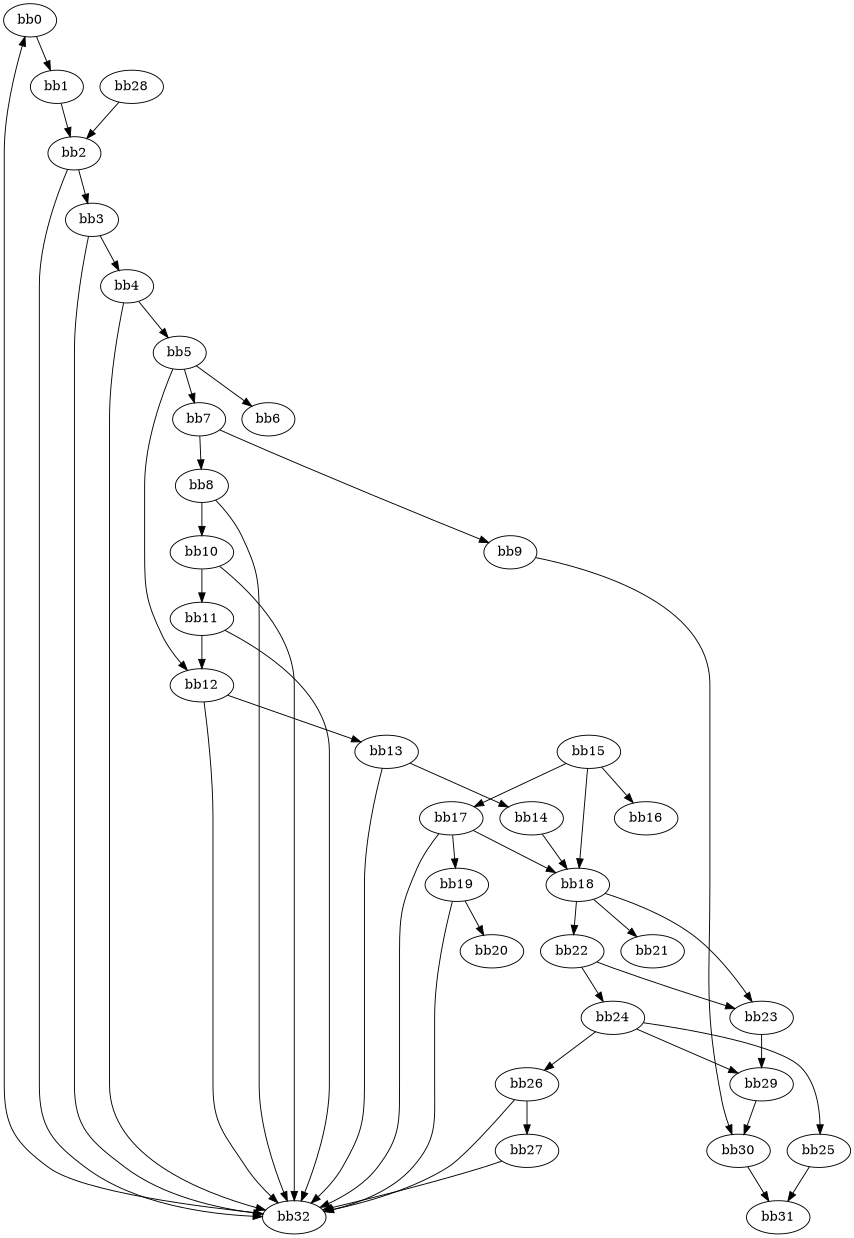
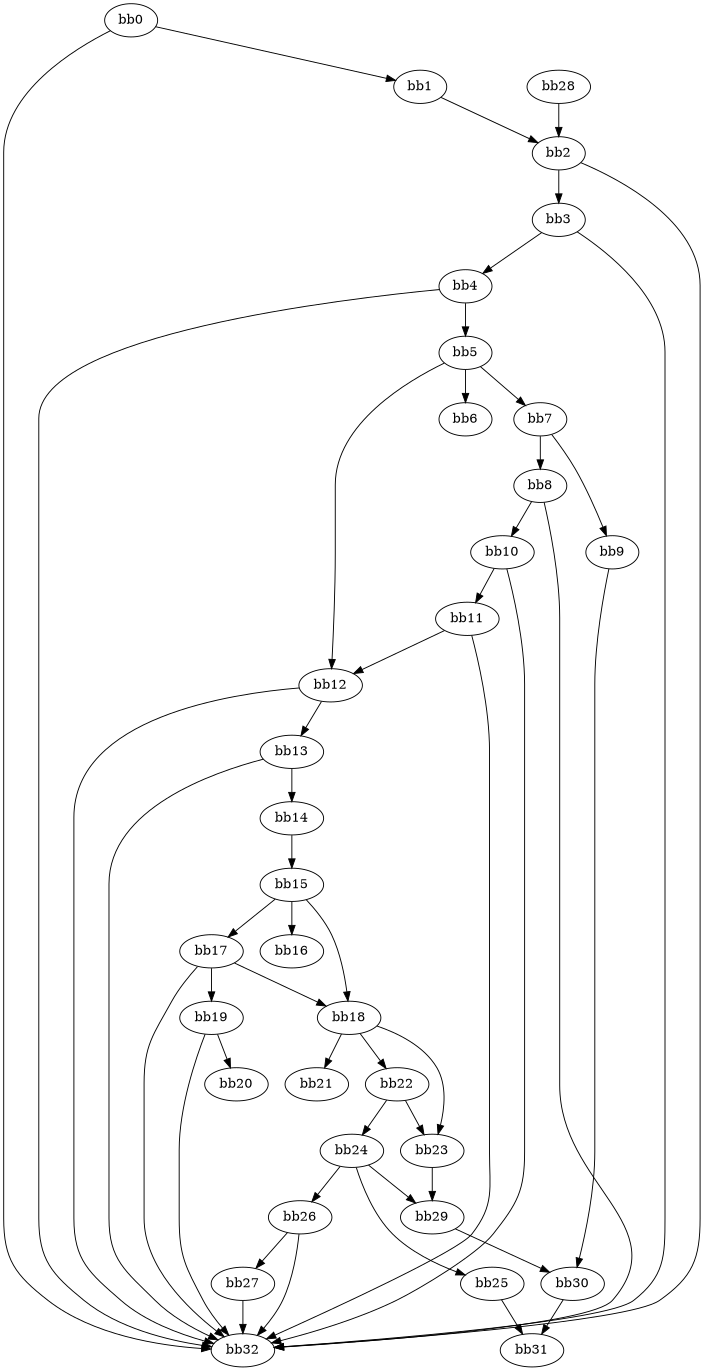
(4, 724) -> (4, 731)
(552, 848) -> (292, 847)
